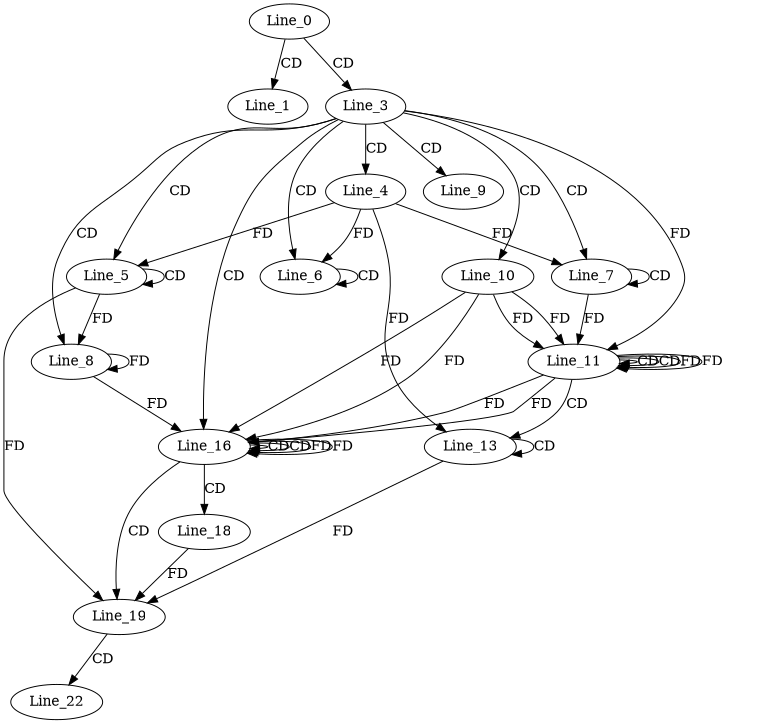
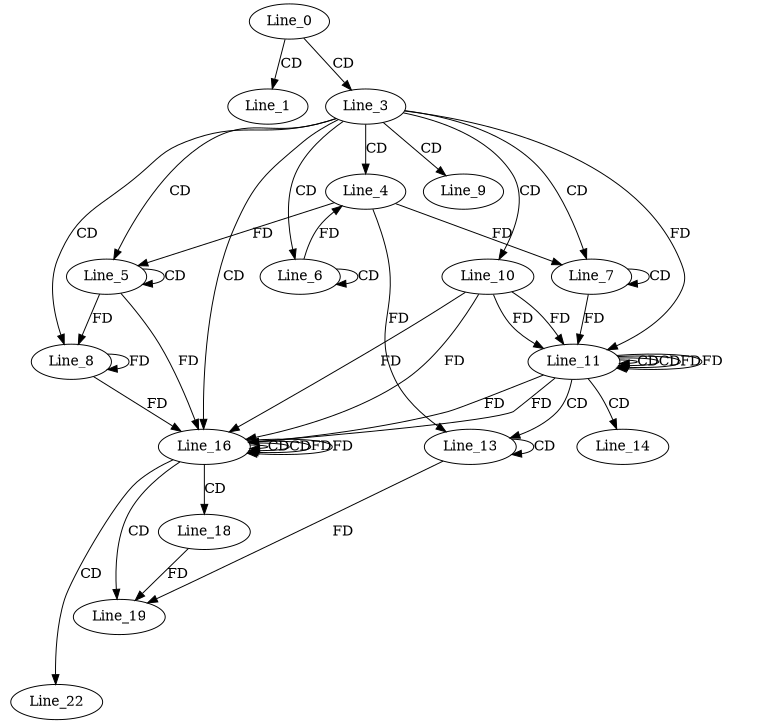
(349, 235) -> (315, 233)
(4, 441) -> (164, 353)
none -> (623, 447)
(91, 655) -> (88, 552)
